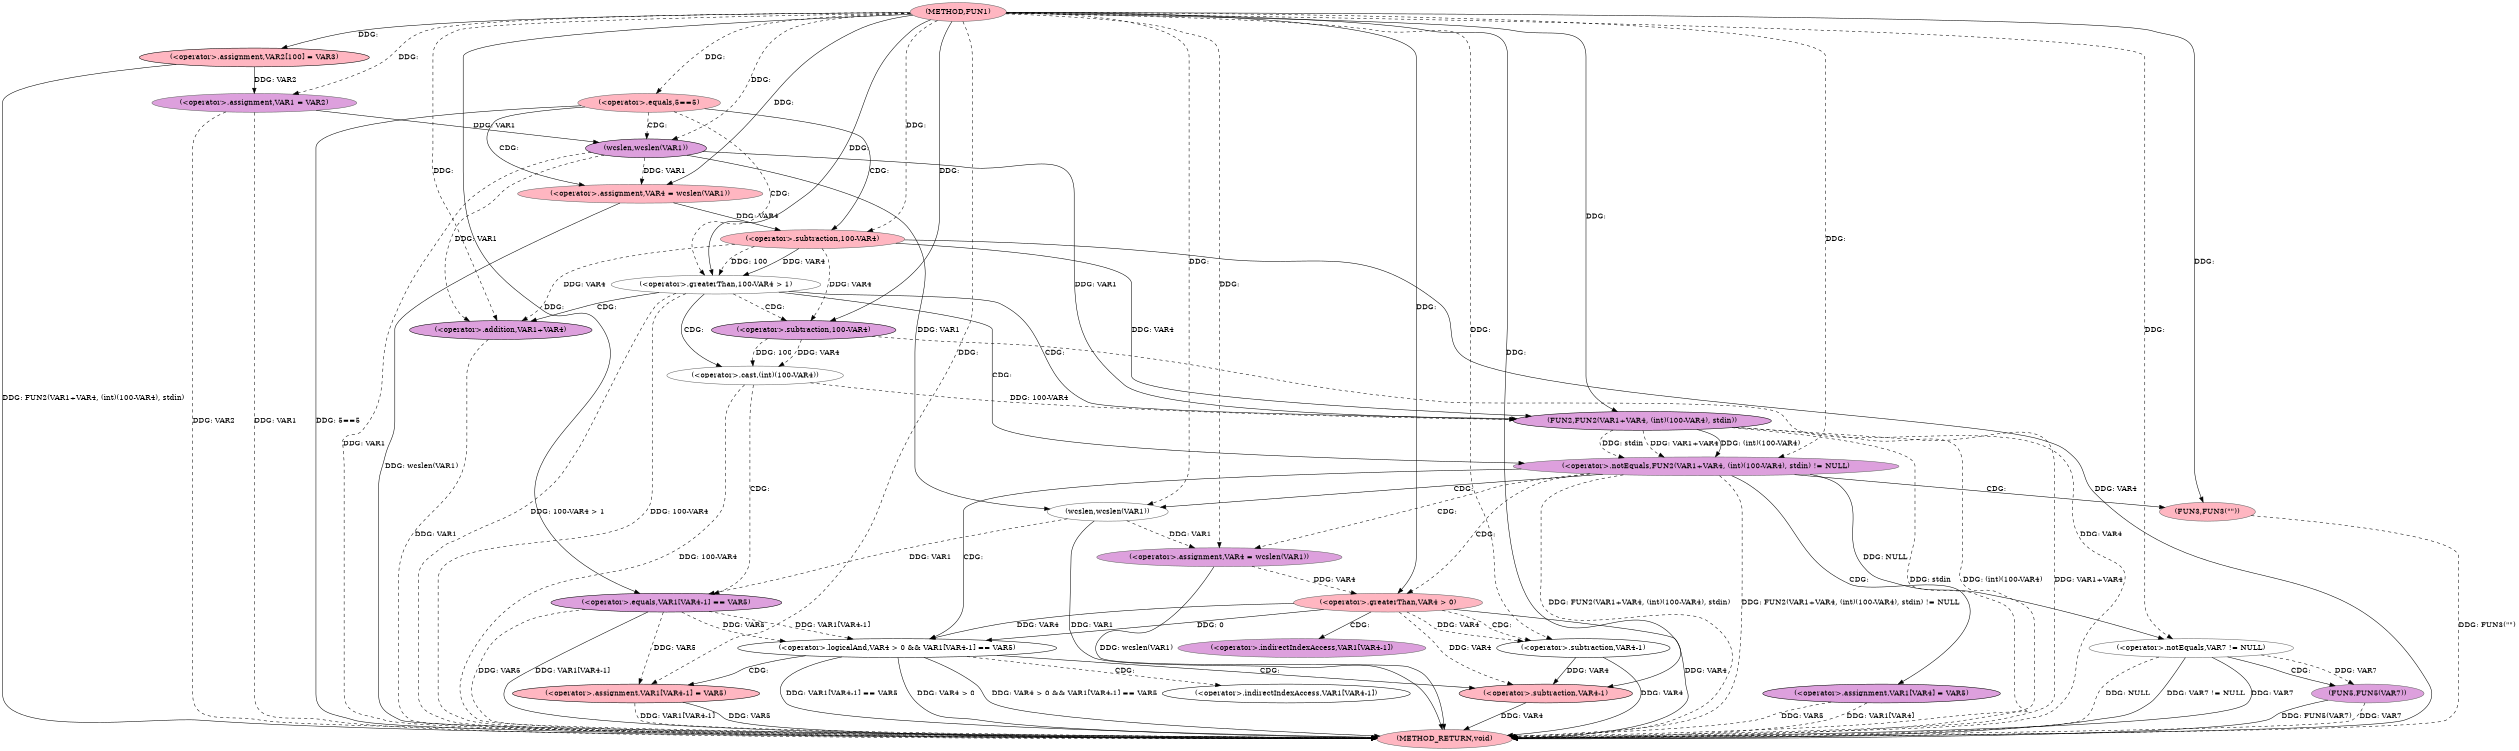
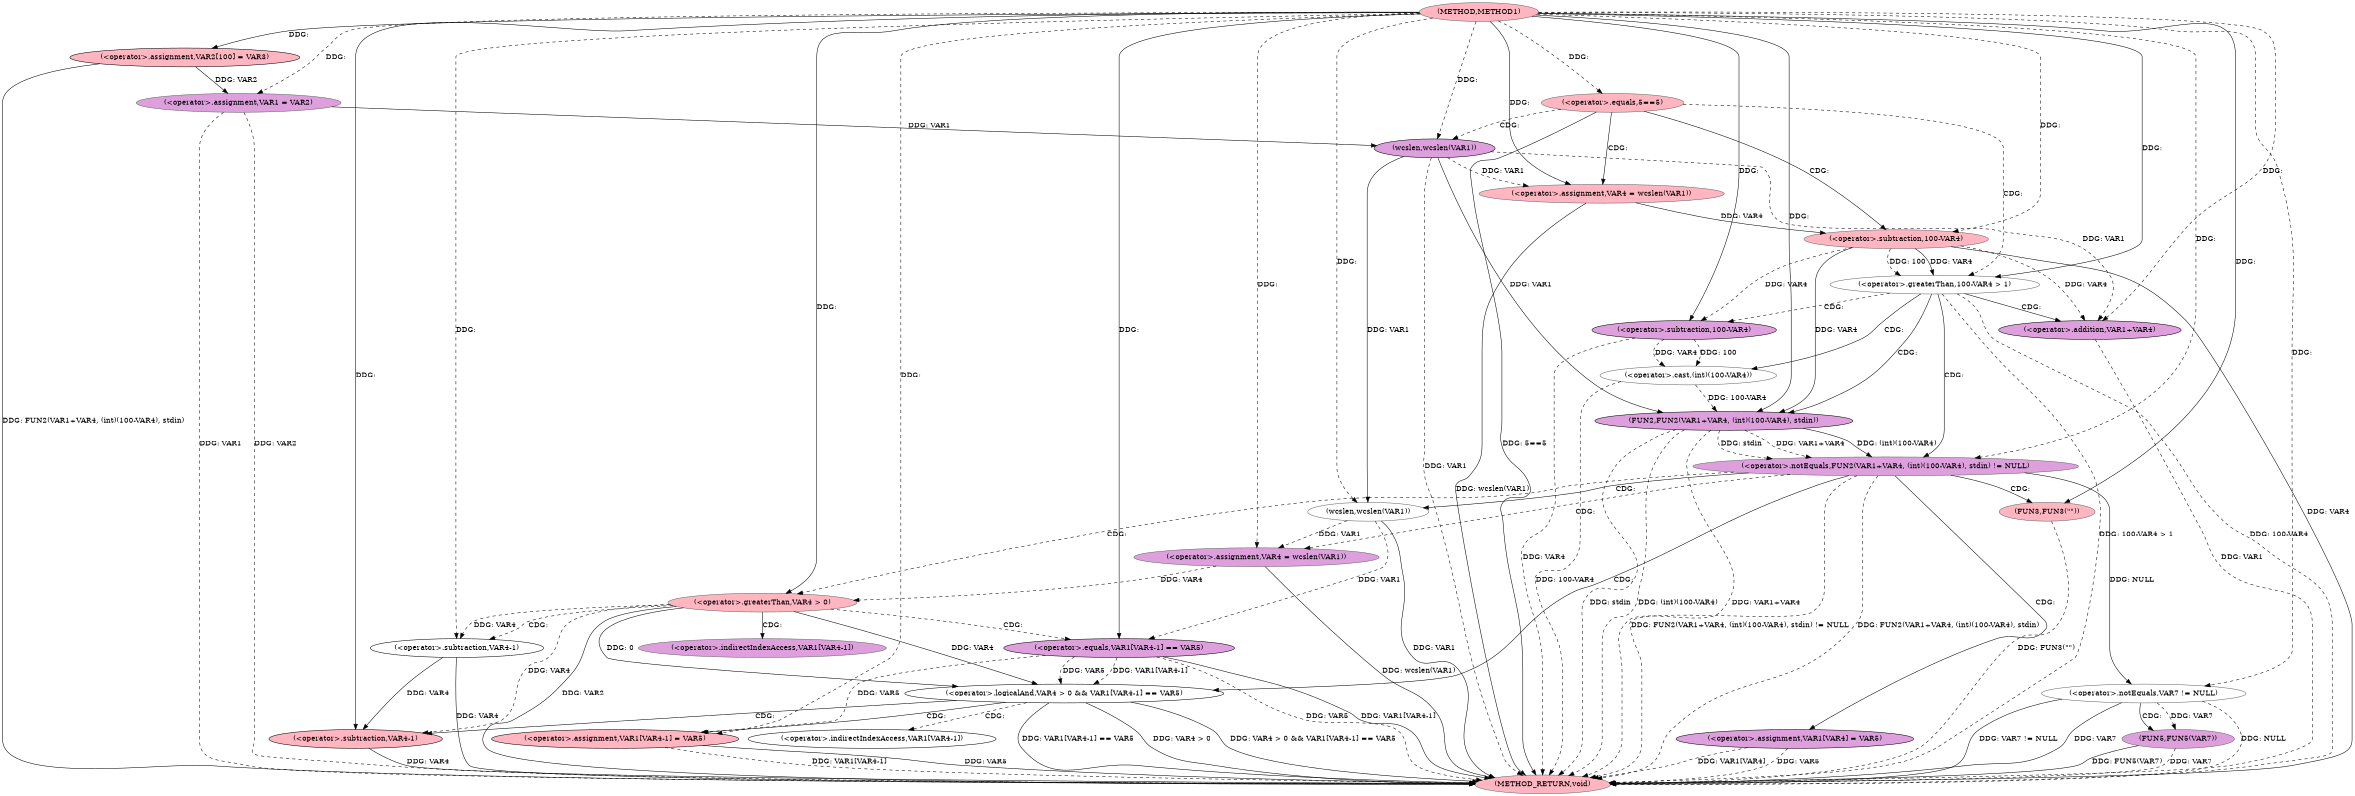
(958, 12) -> (1479, 12)
(750, 496) -> (948, 622)
(1706, 671) -> (583, 694)
